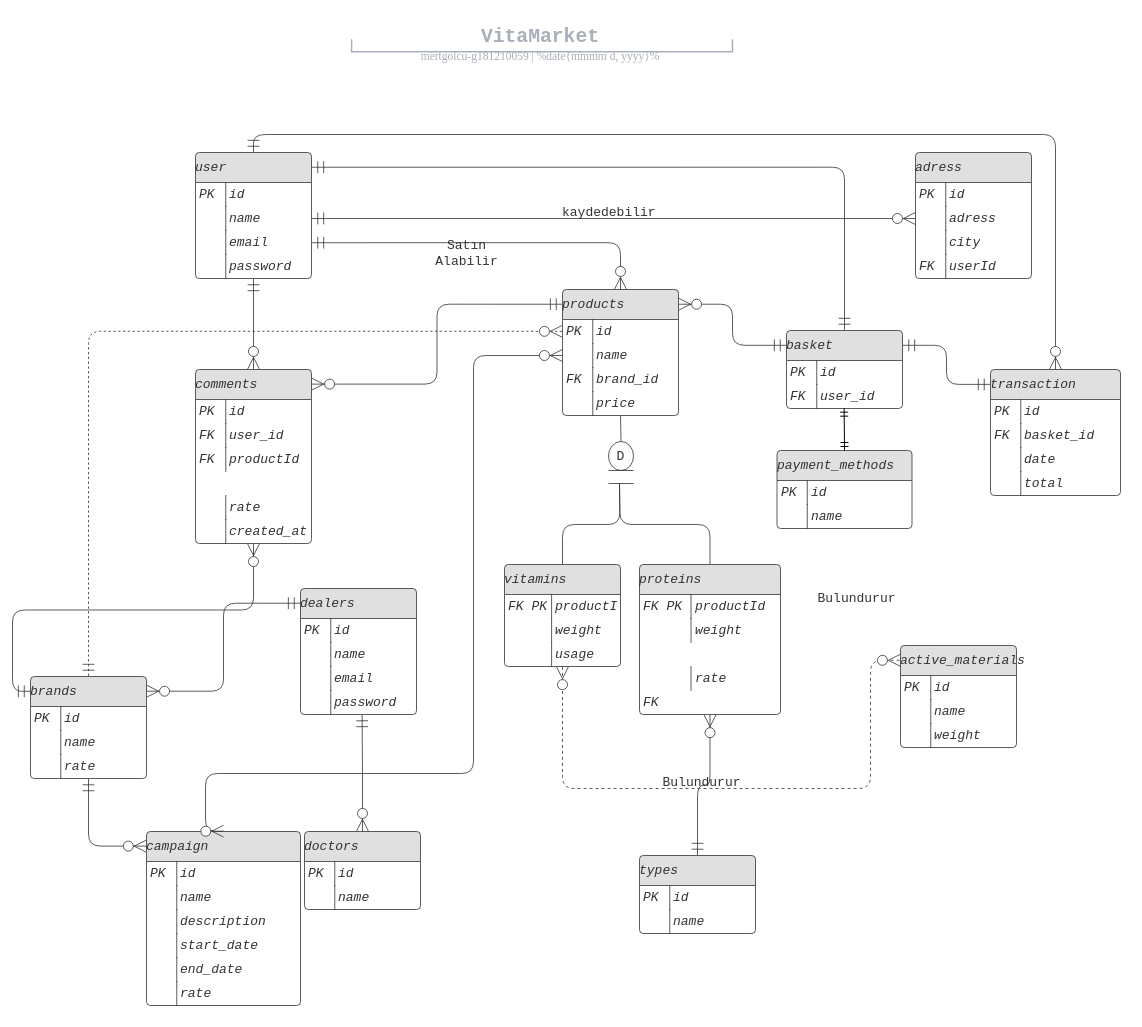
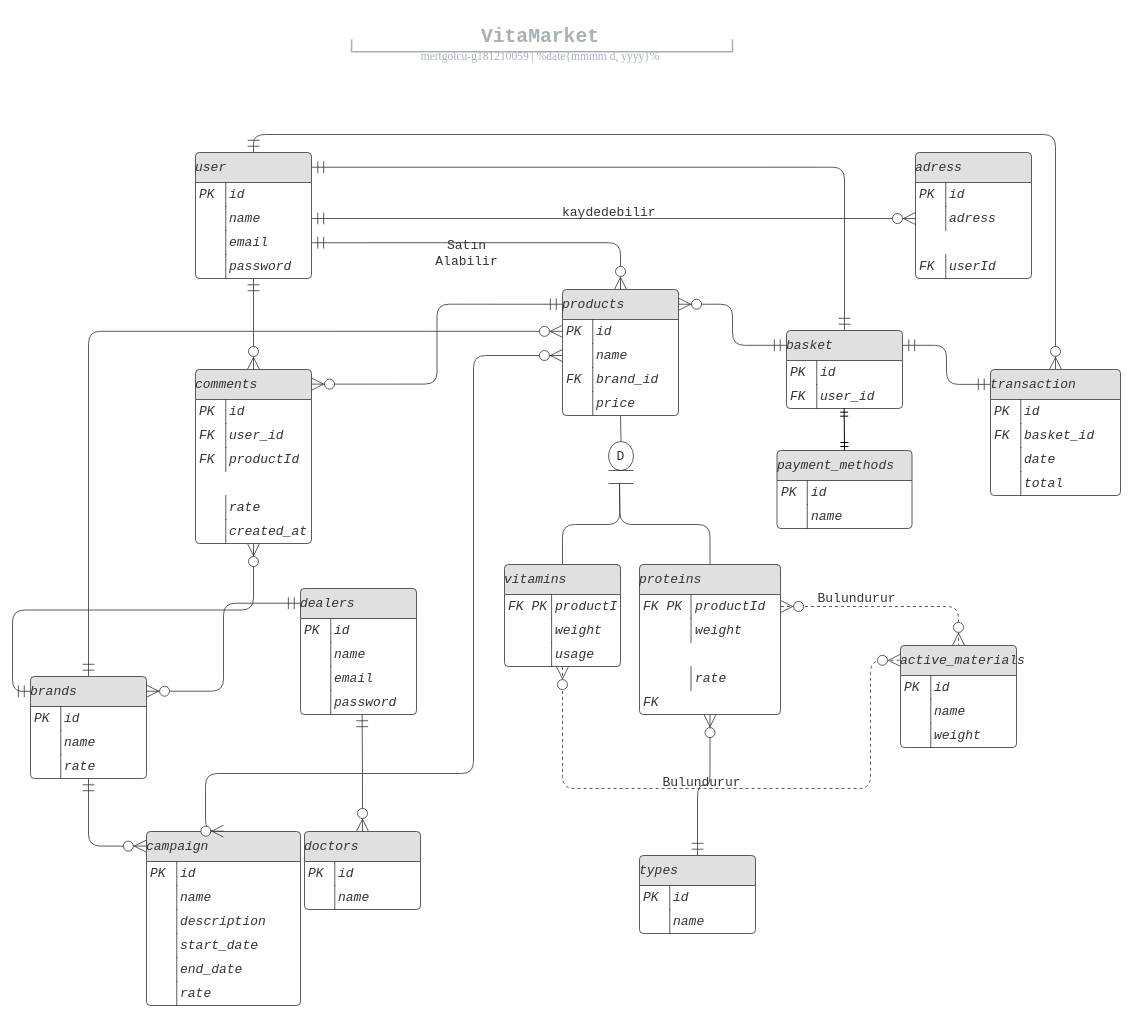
(989, 243) -> none
(149, 331) -> (149, 331)
none -> (884, 607)
